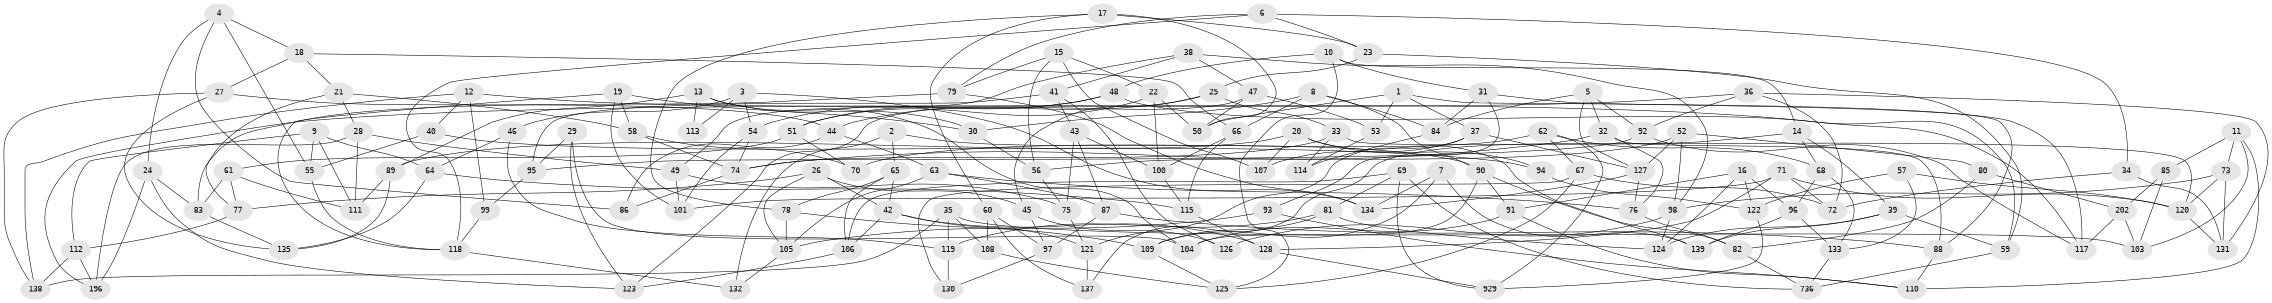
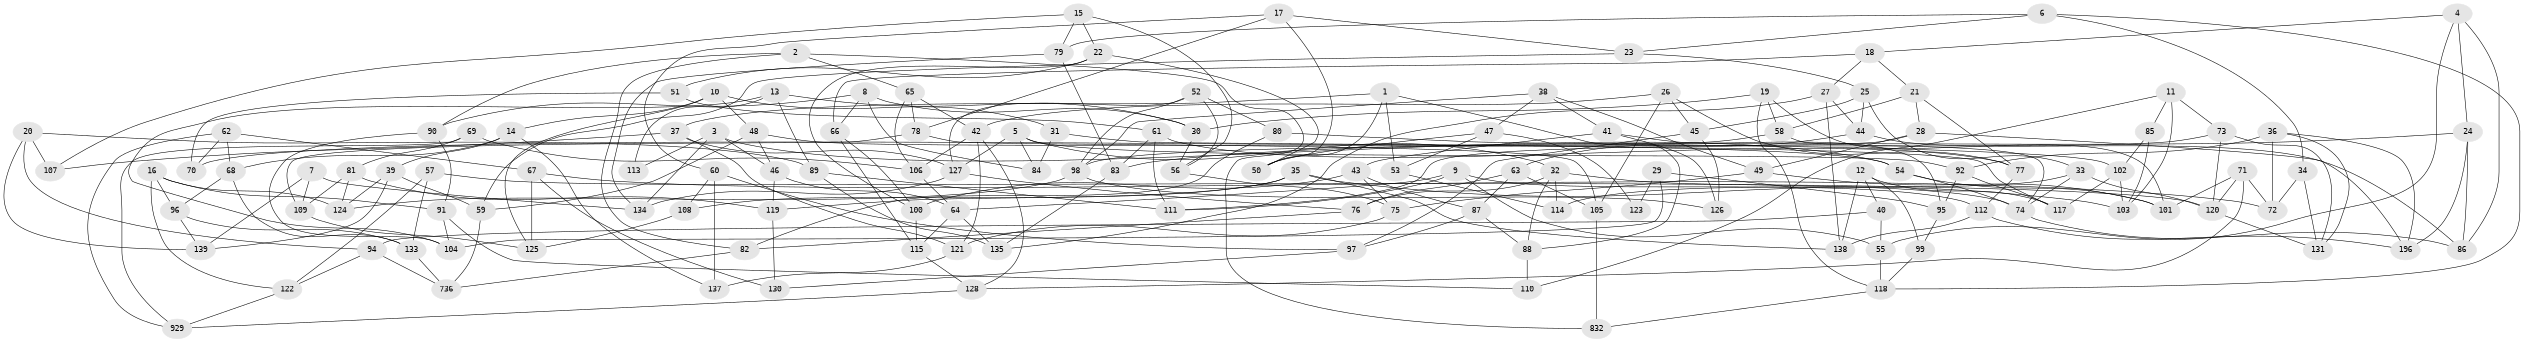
(951, 108) -> (763, 149)
(1367, 149) -> (1556, 191)
(1268, 211) -> none
(2122, 211) -> (2120, 171)
(1607, 219) -> (613, 133)
(1590, 267) -> (409, 270)
(330, 270) -> (2467, 191)
(715, 276) -> (936, 191)
(735, 289) -> (1597, 329)
